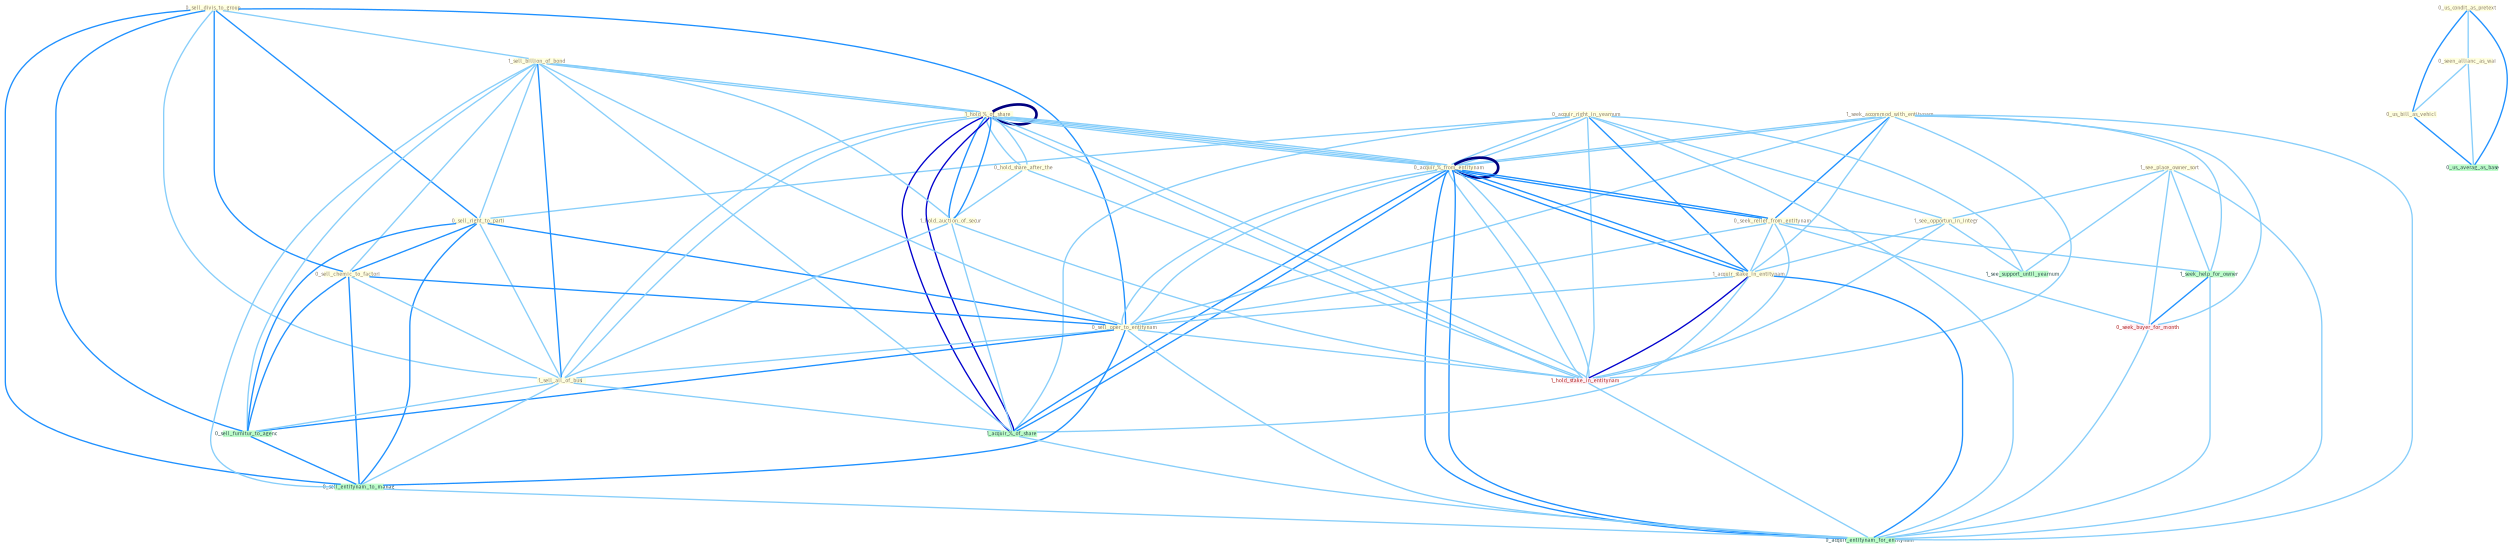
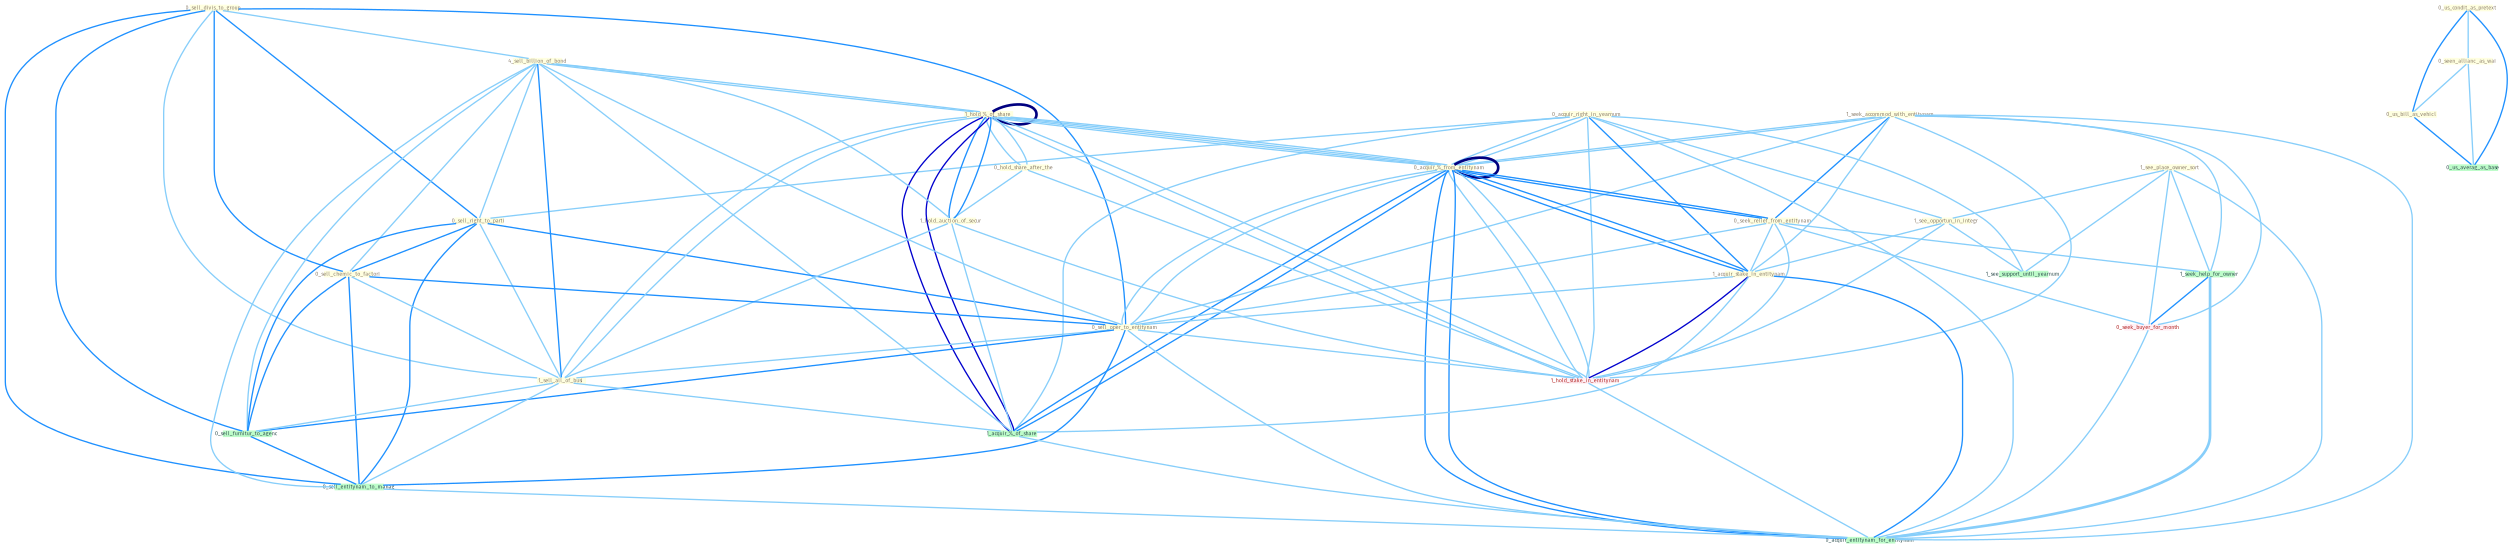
(538, 61) -> (538, 61)
(2137, 492) -> (2137, 492)
